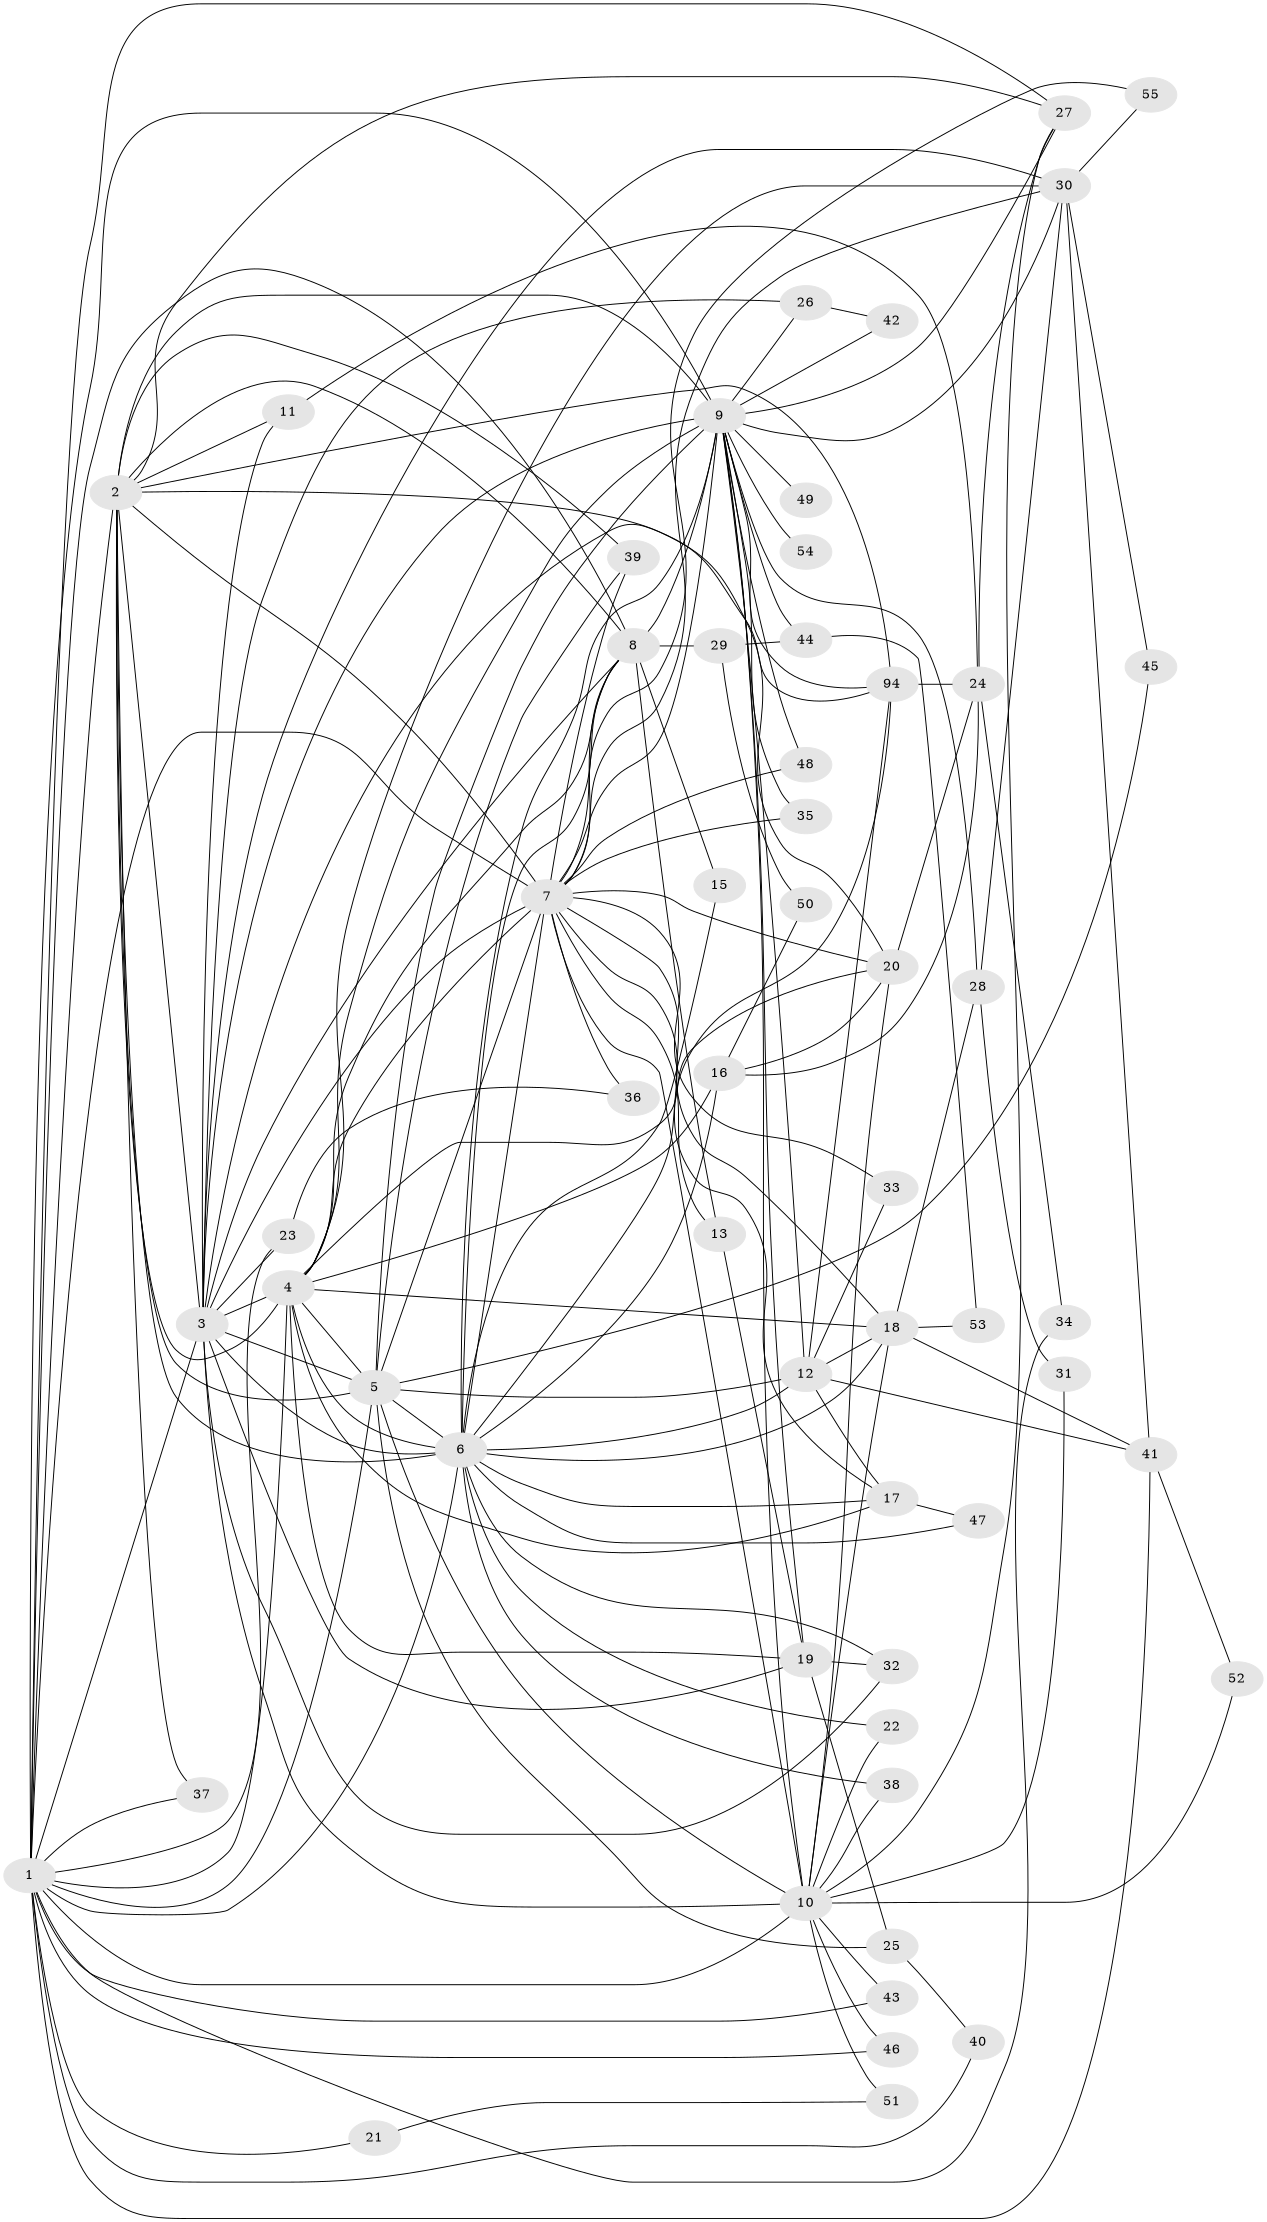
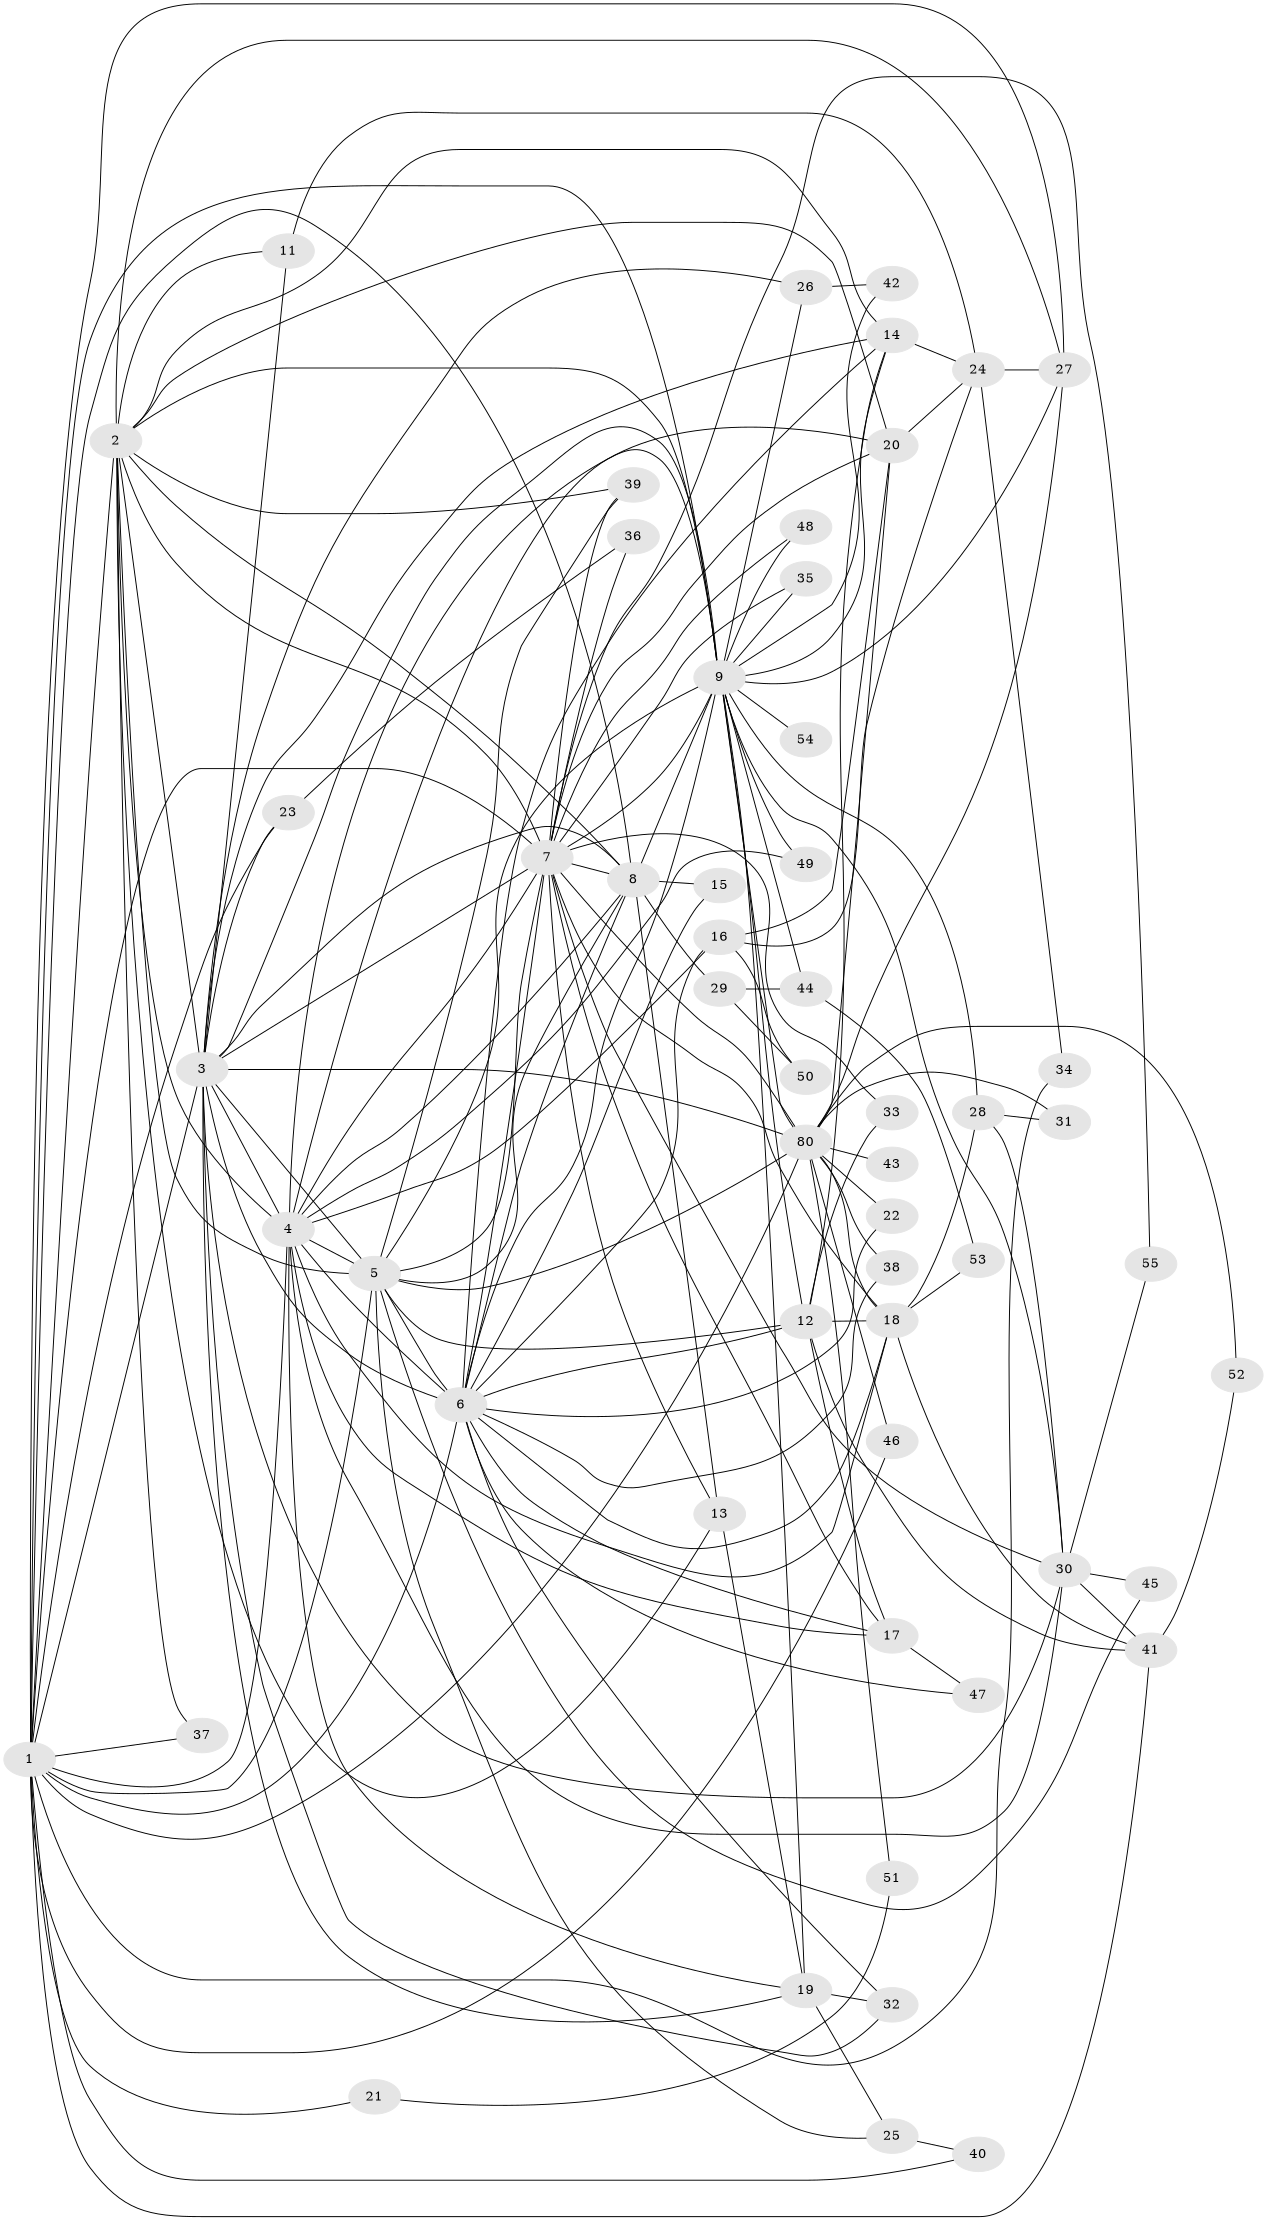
(892, 684) -> (892, 335)
none -> (556, 1032)
none -> (522, 1081)
(156, 1327) -> (187, 1375)
(806, 1903) -> (806, 1142)
(427, 2021) -> none
